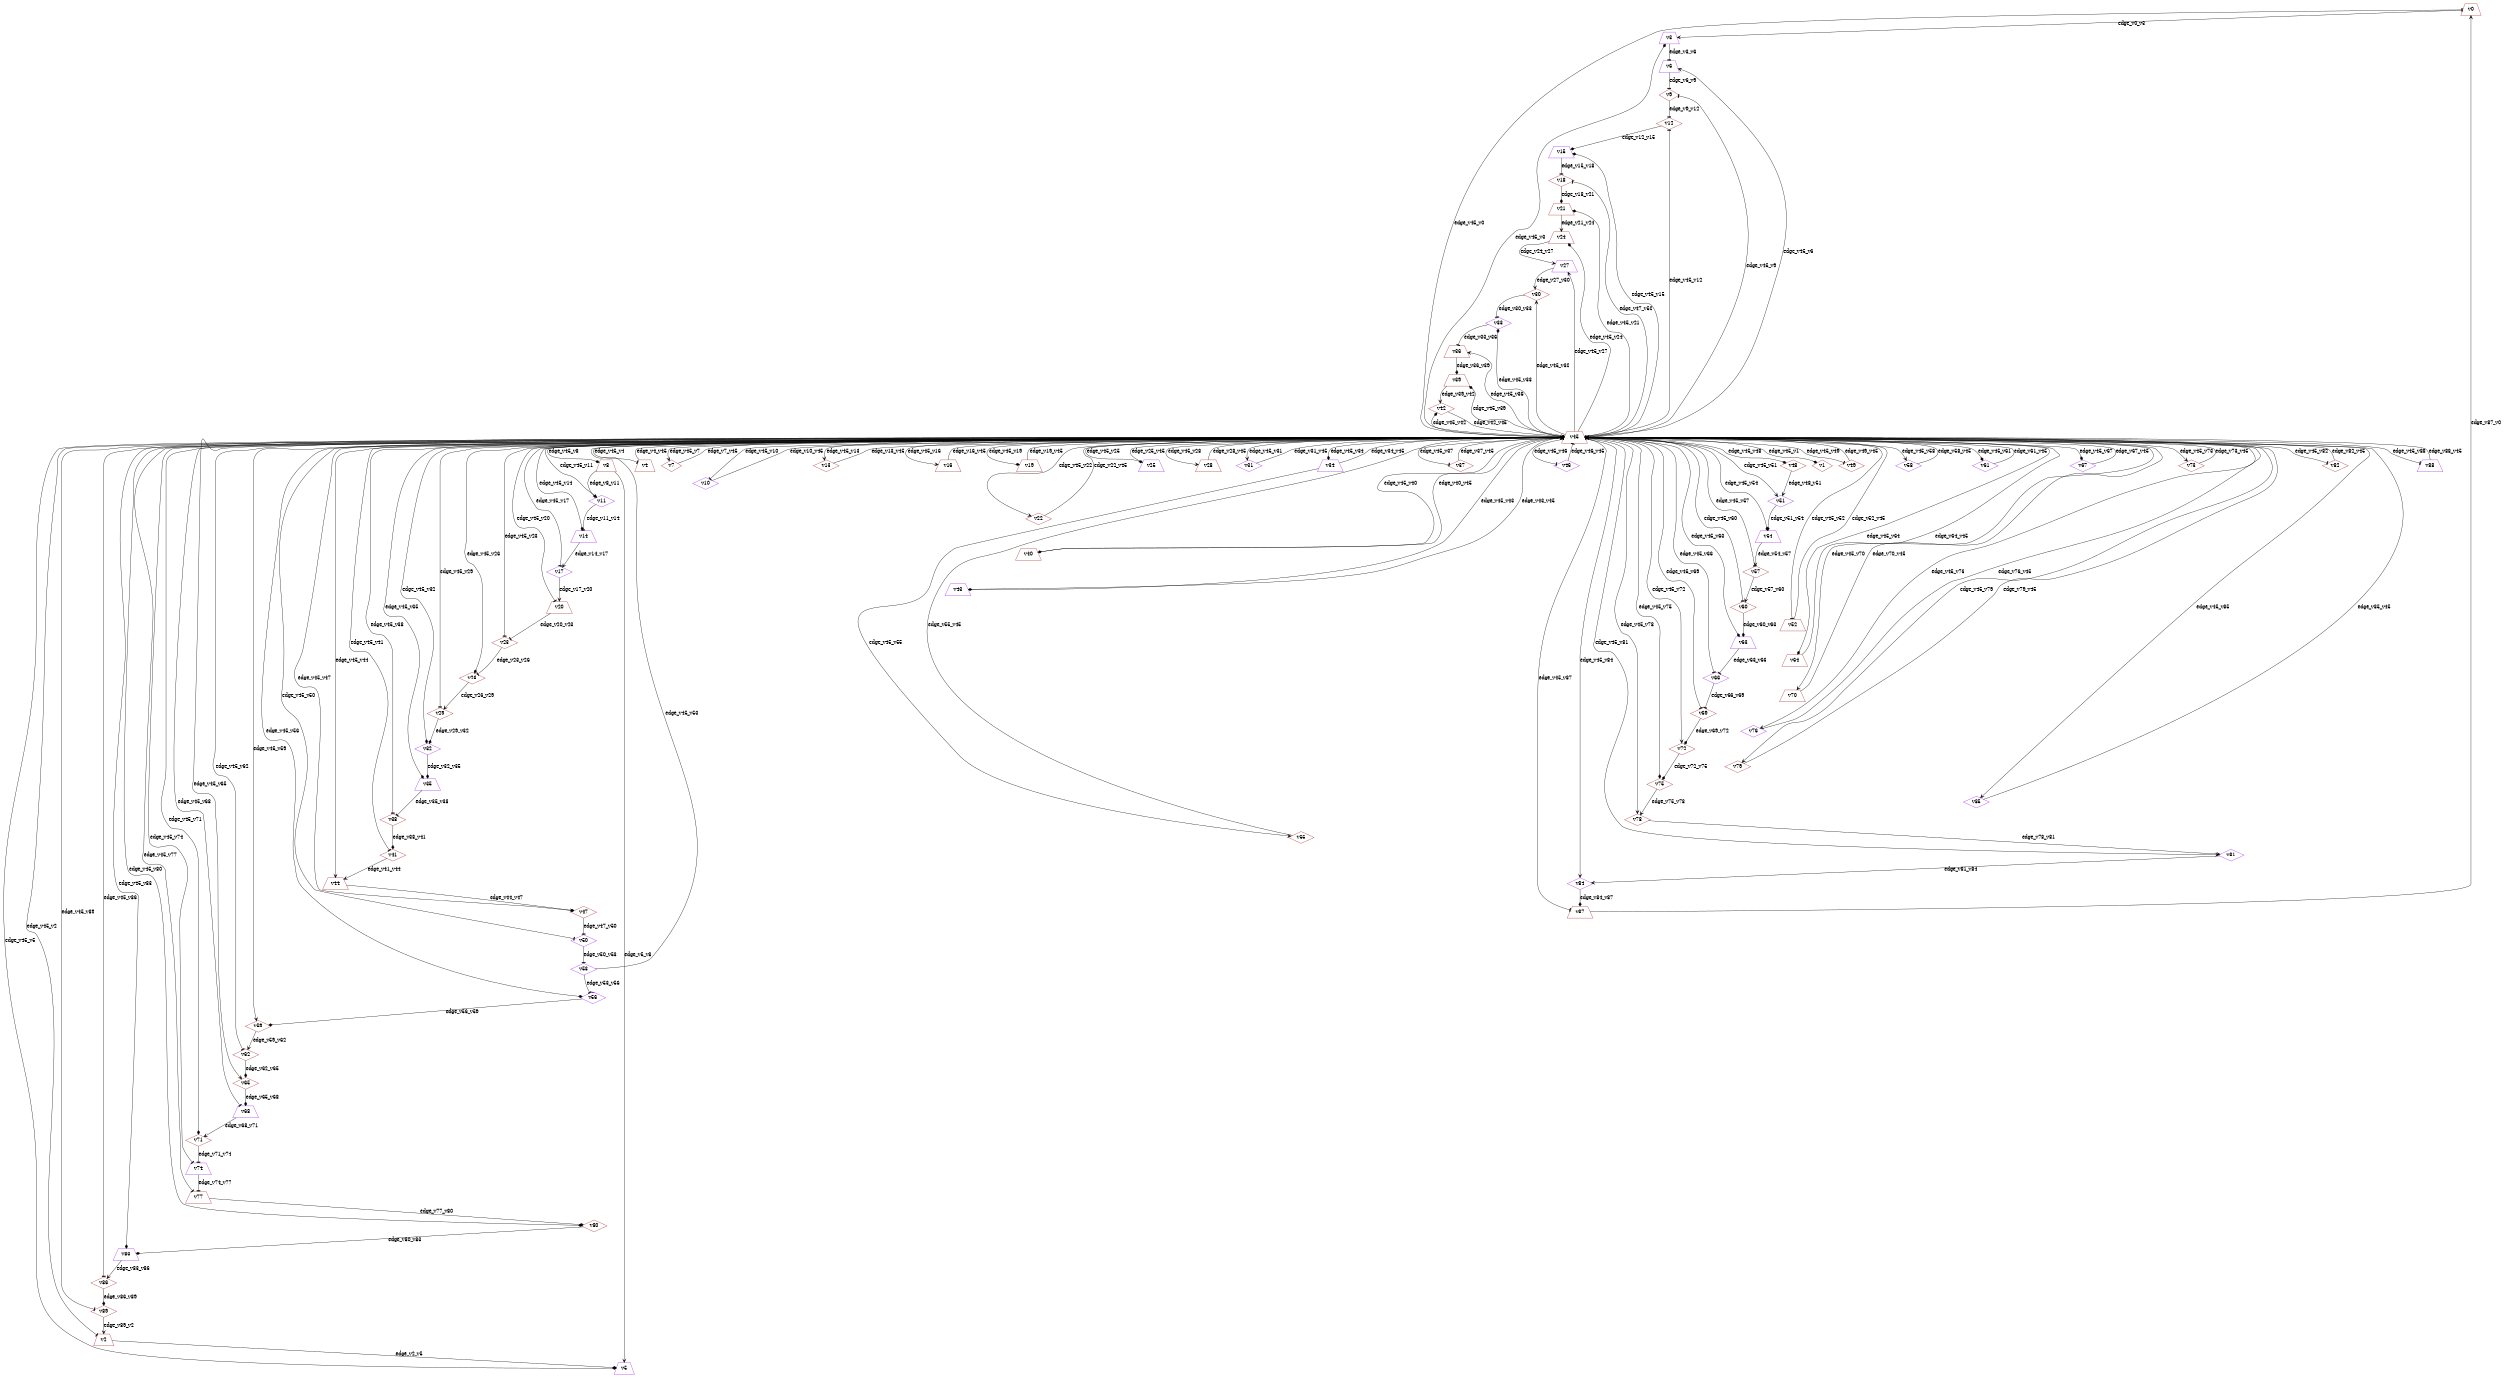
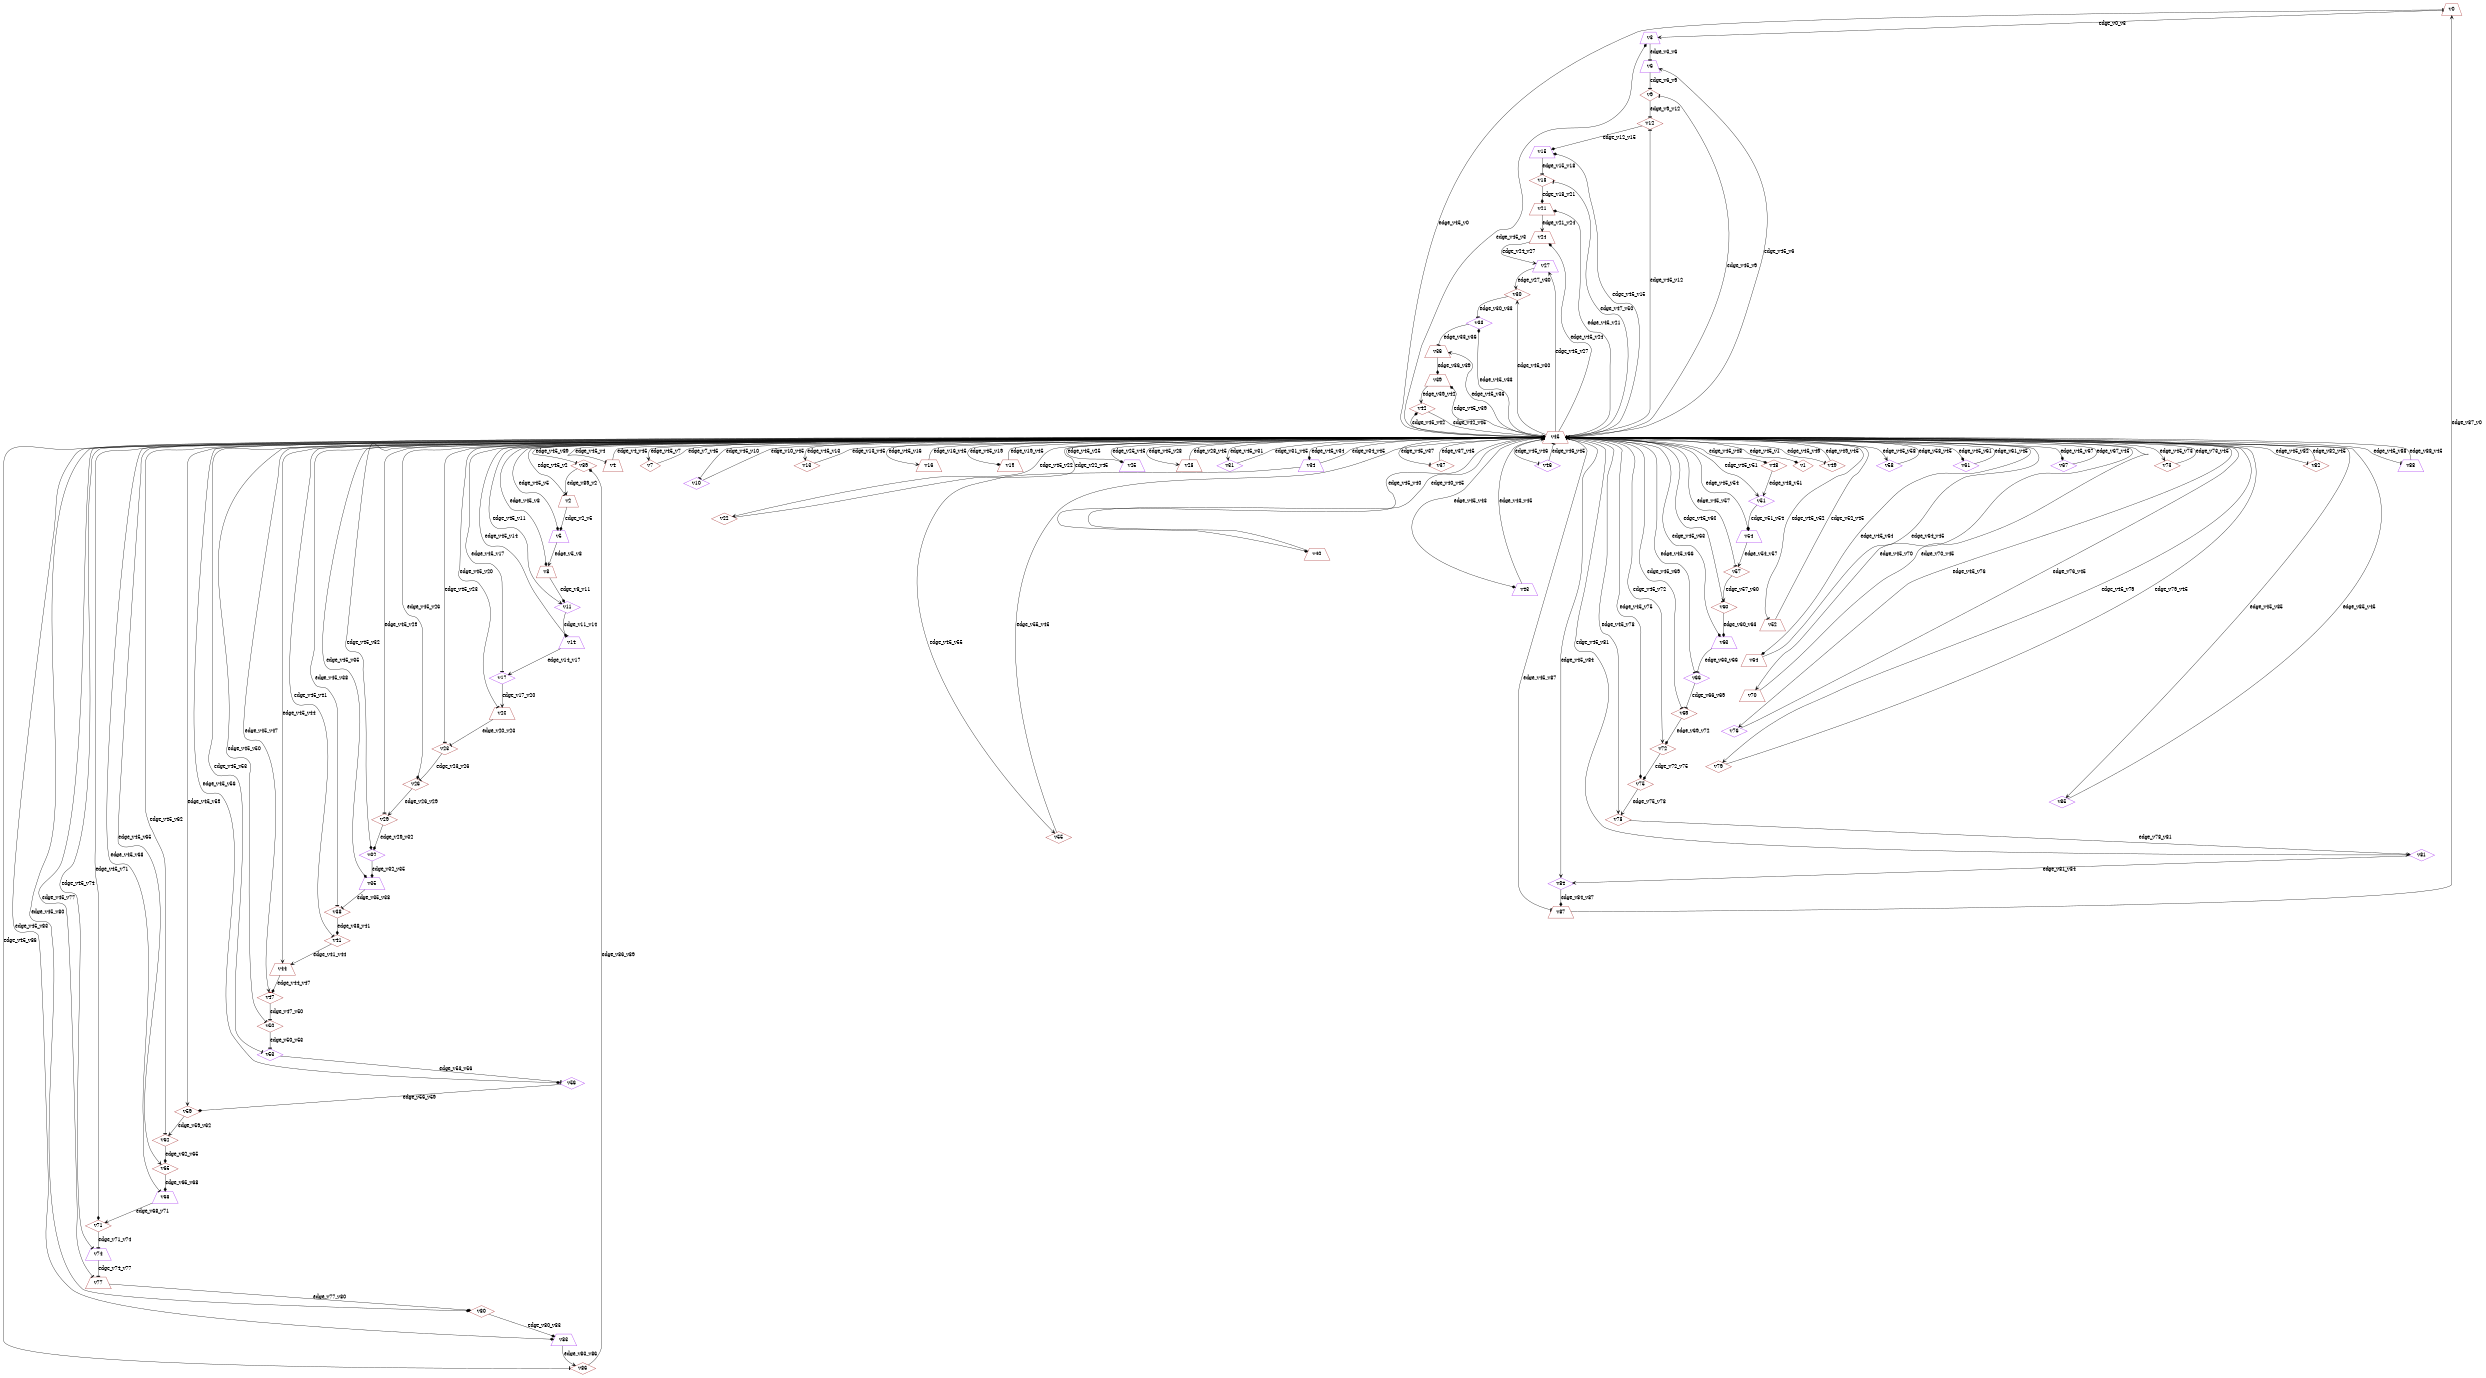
(635, 480) -> (269, 449)
(624, 914) -> (553, 553)
(584, 941) -> (270, 1026)
